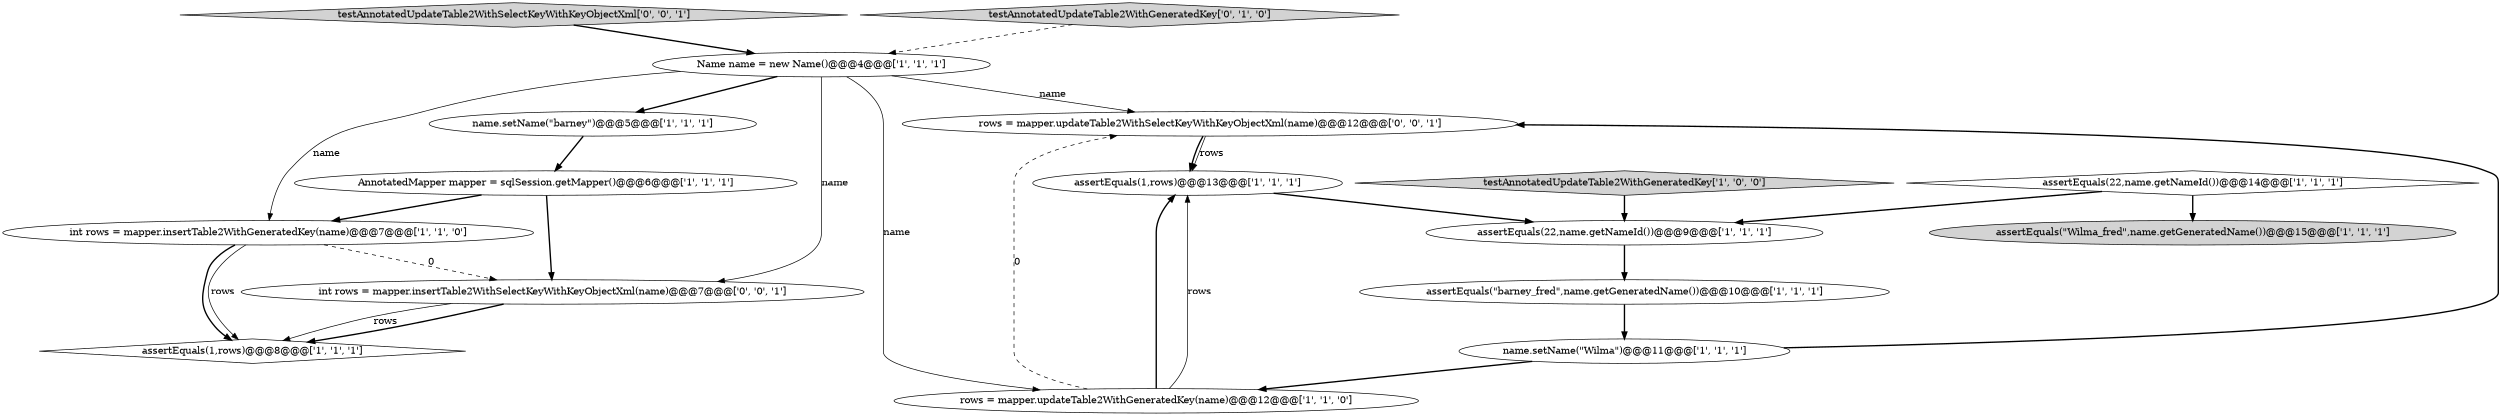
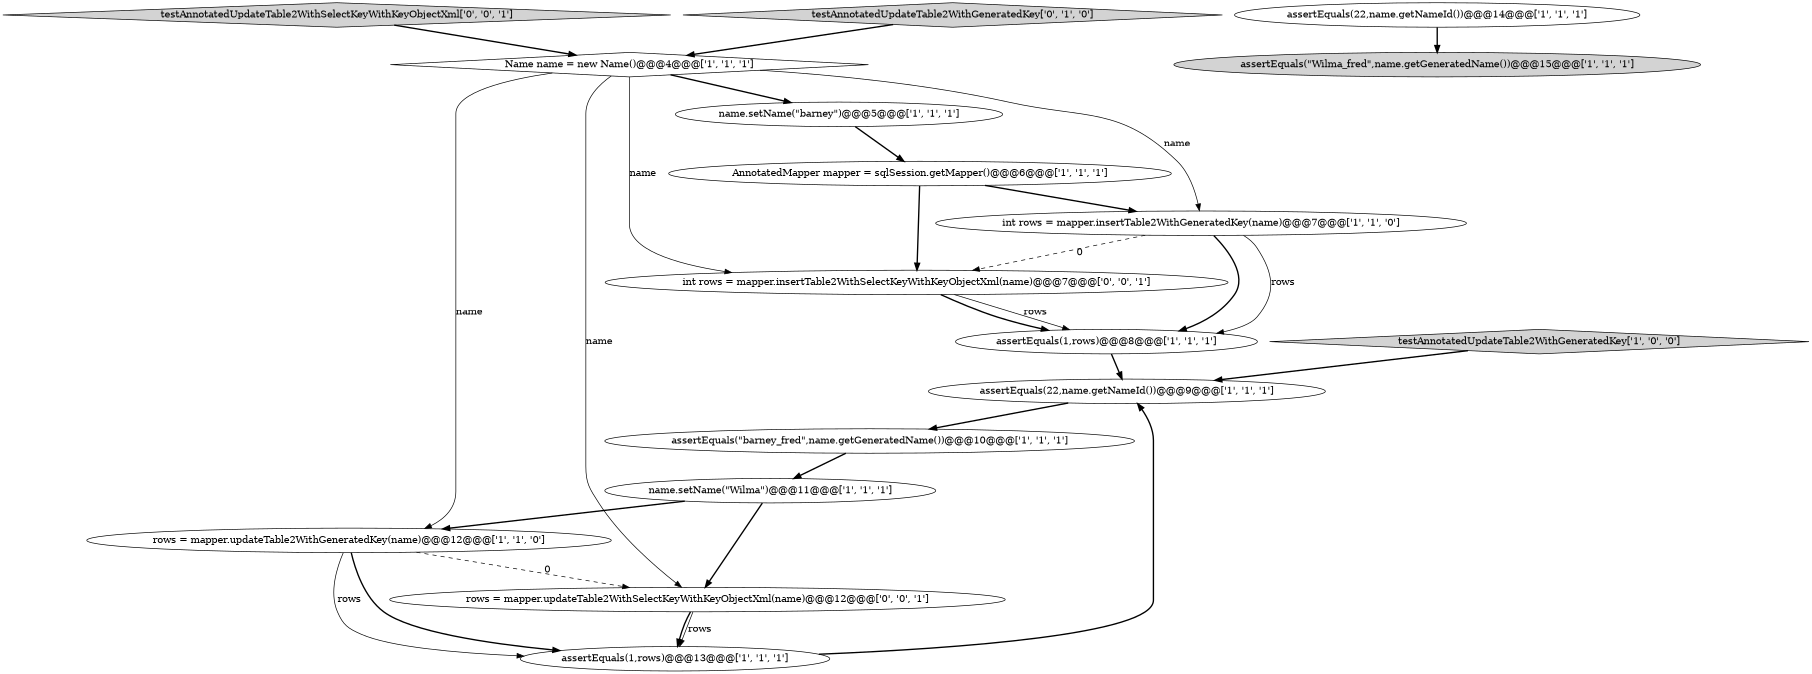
(984, 38) -> (794, 39)
(821, 65) -> (629, 65)
(2193, 183) -> (1437, 15)
(1922, 207) -> (1115, 363)
(252, 351) -> (1106, 342)
